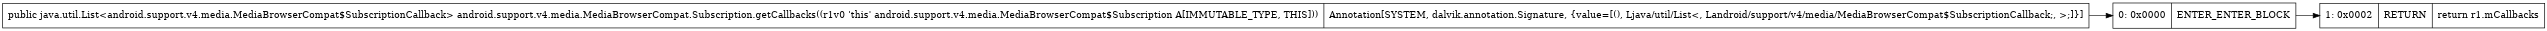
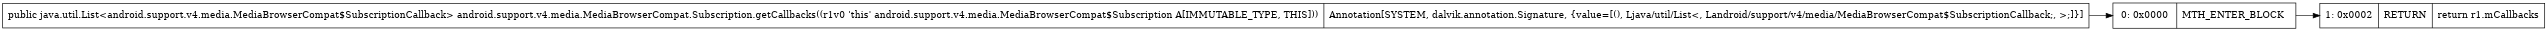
(2234, 15) -> (2233, 15)
